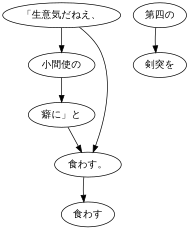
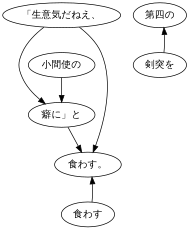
(62, 37) -> (19, 62)
(155, 37) -> (164, 44)
(83, 186) -> (93, 193)
